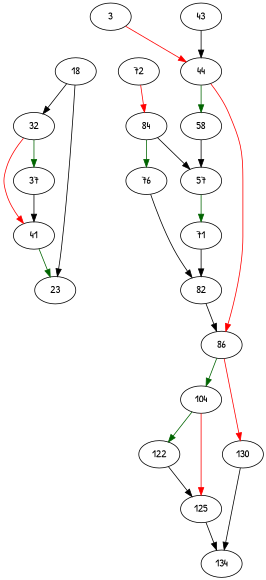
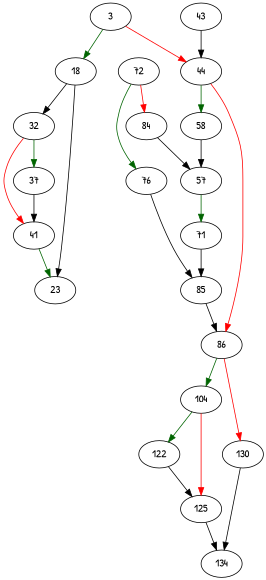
none -> (95, 41)
(146, 150) -> (117, 124)
(201, 290) -> (201, 290)
